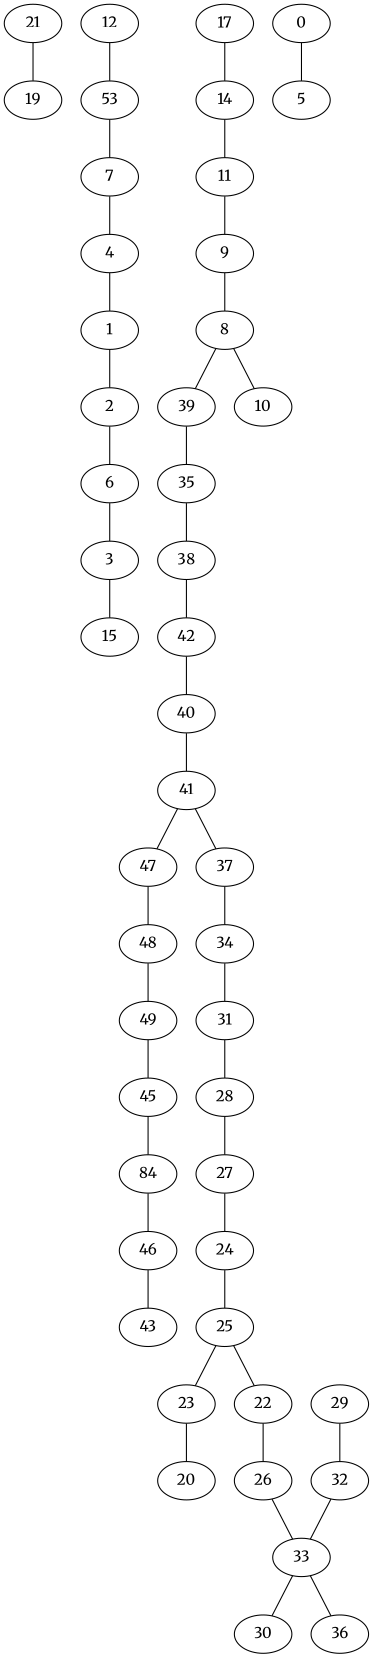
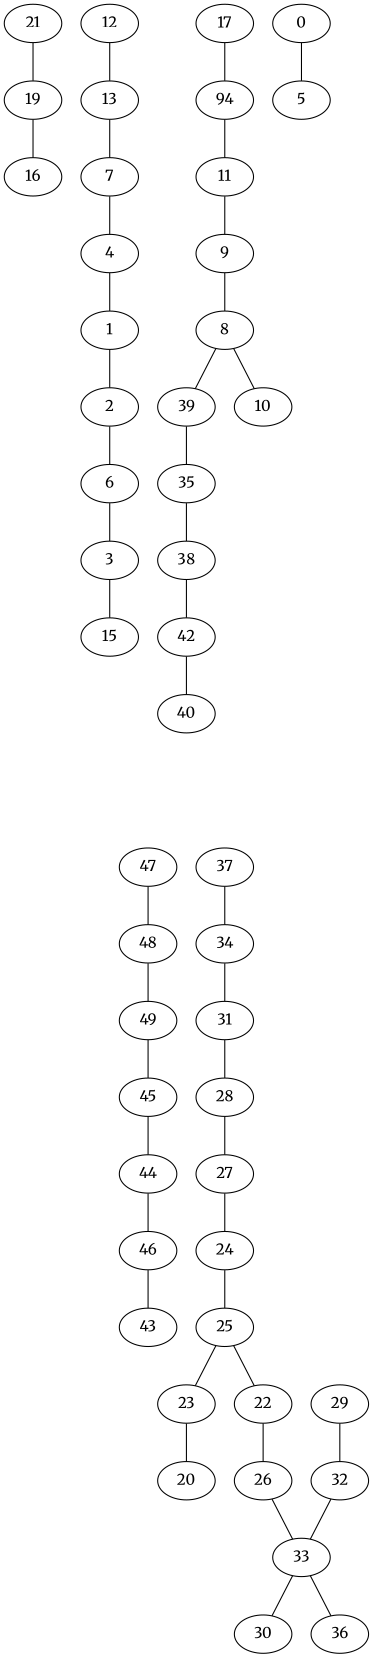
(110, 100) -> (110, 100)
(225, 100) -> (225, 100)
none -> (33, 177)
(186, 790) -> none
(148, 1174) -> (148, 1174)
